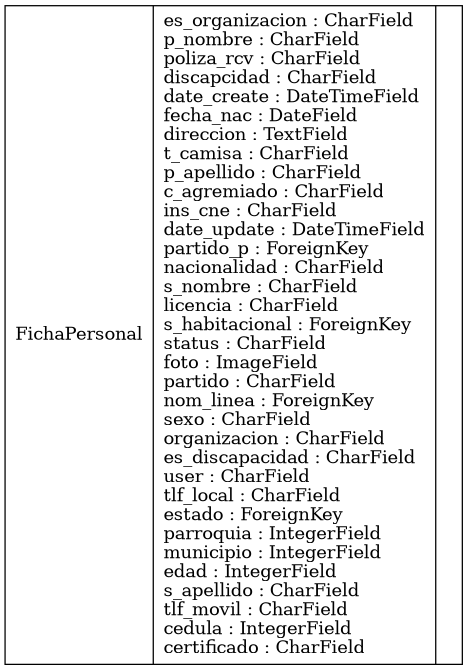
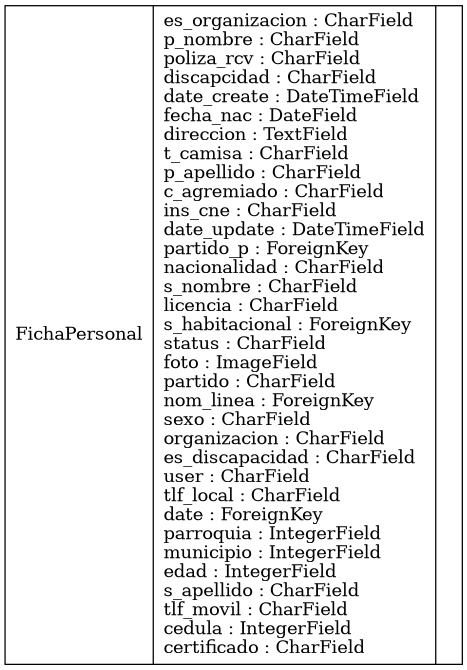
(253, 515) -> (244, 515)
